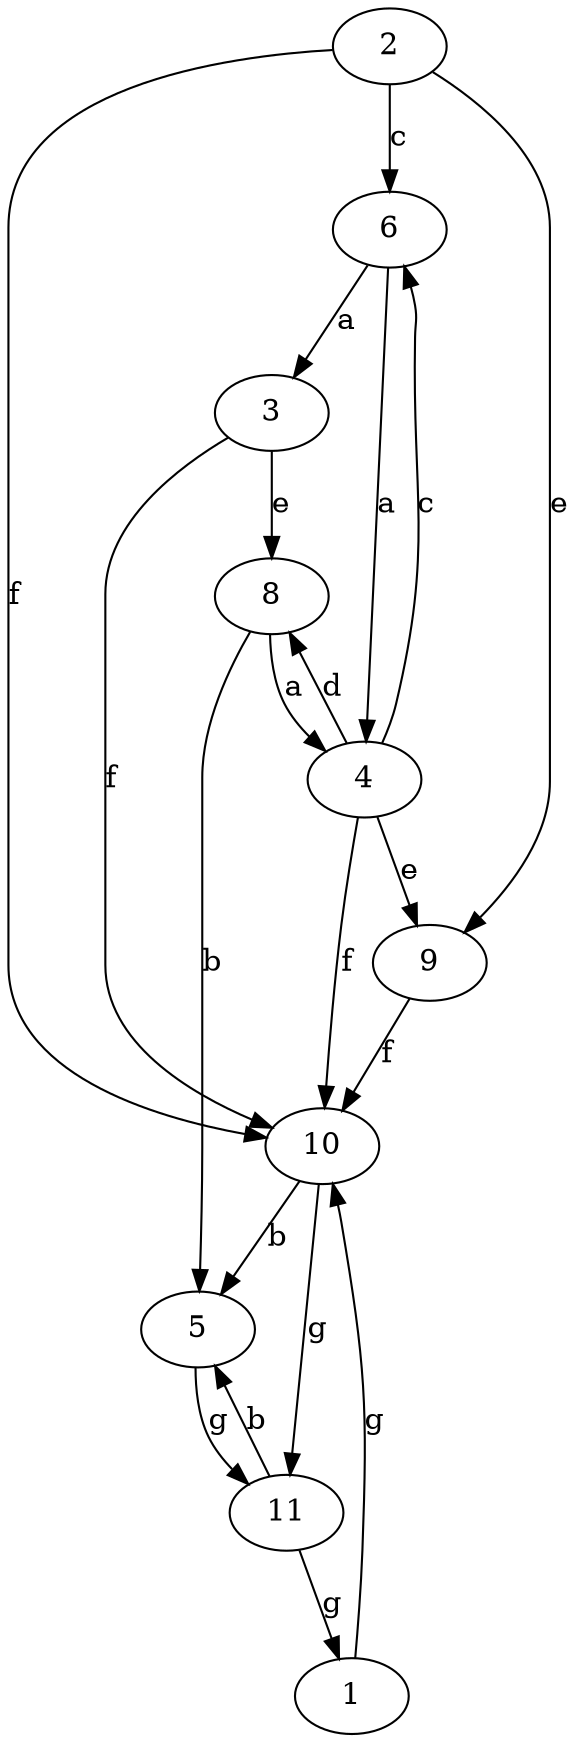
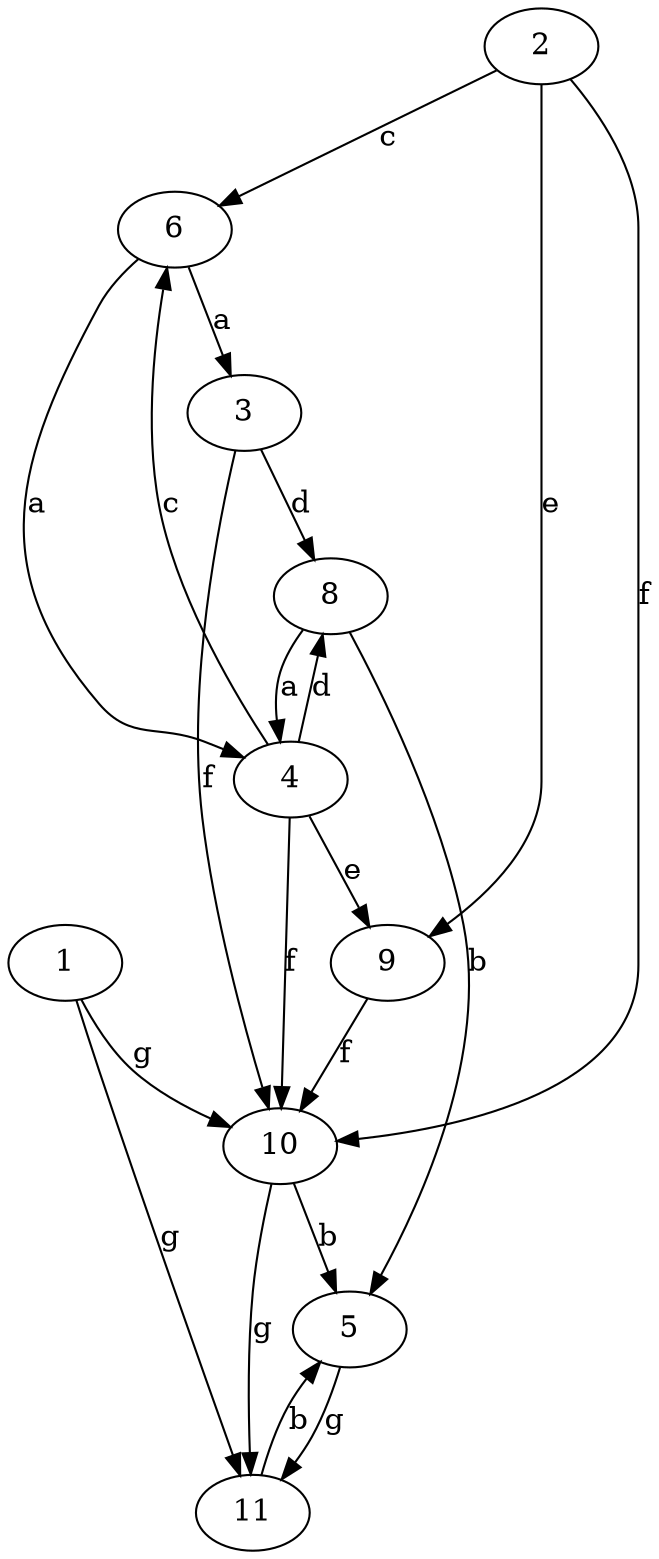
(281, 505) -> (301, 505)
(316, 1595) -> (153, 1228)
